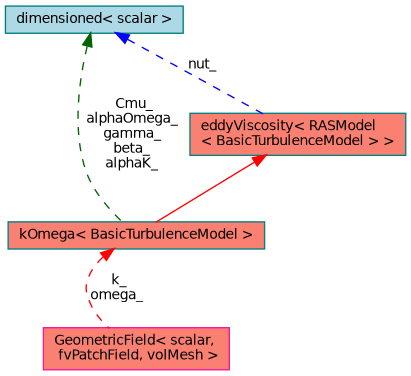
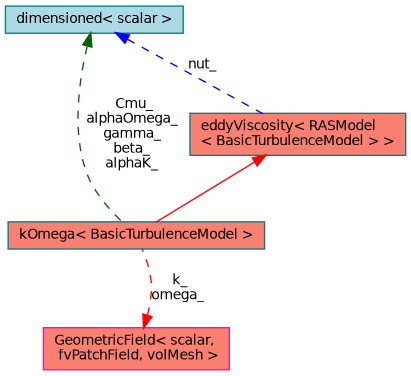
(87, 294) -> (151, 281)
